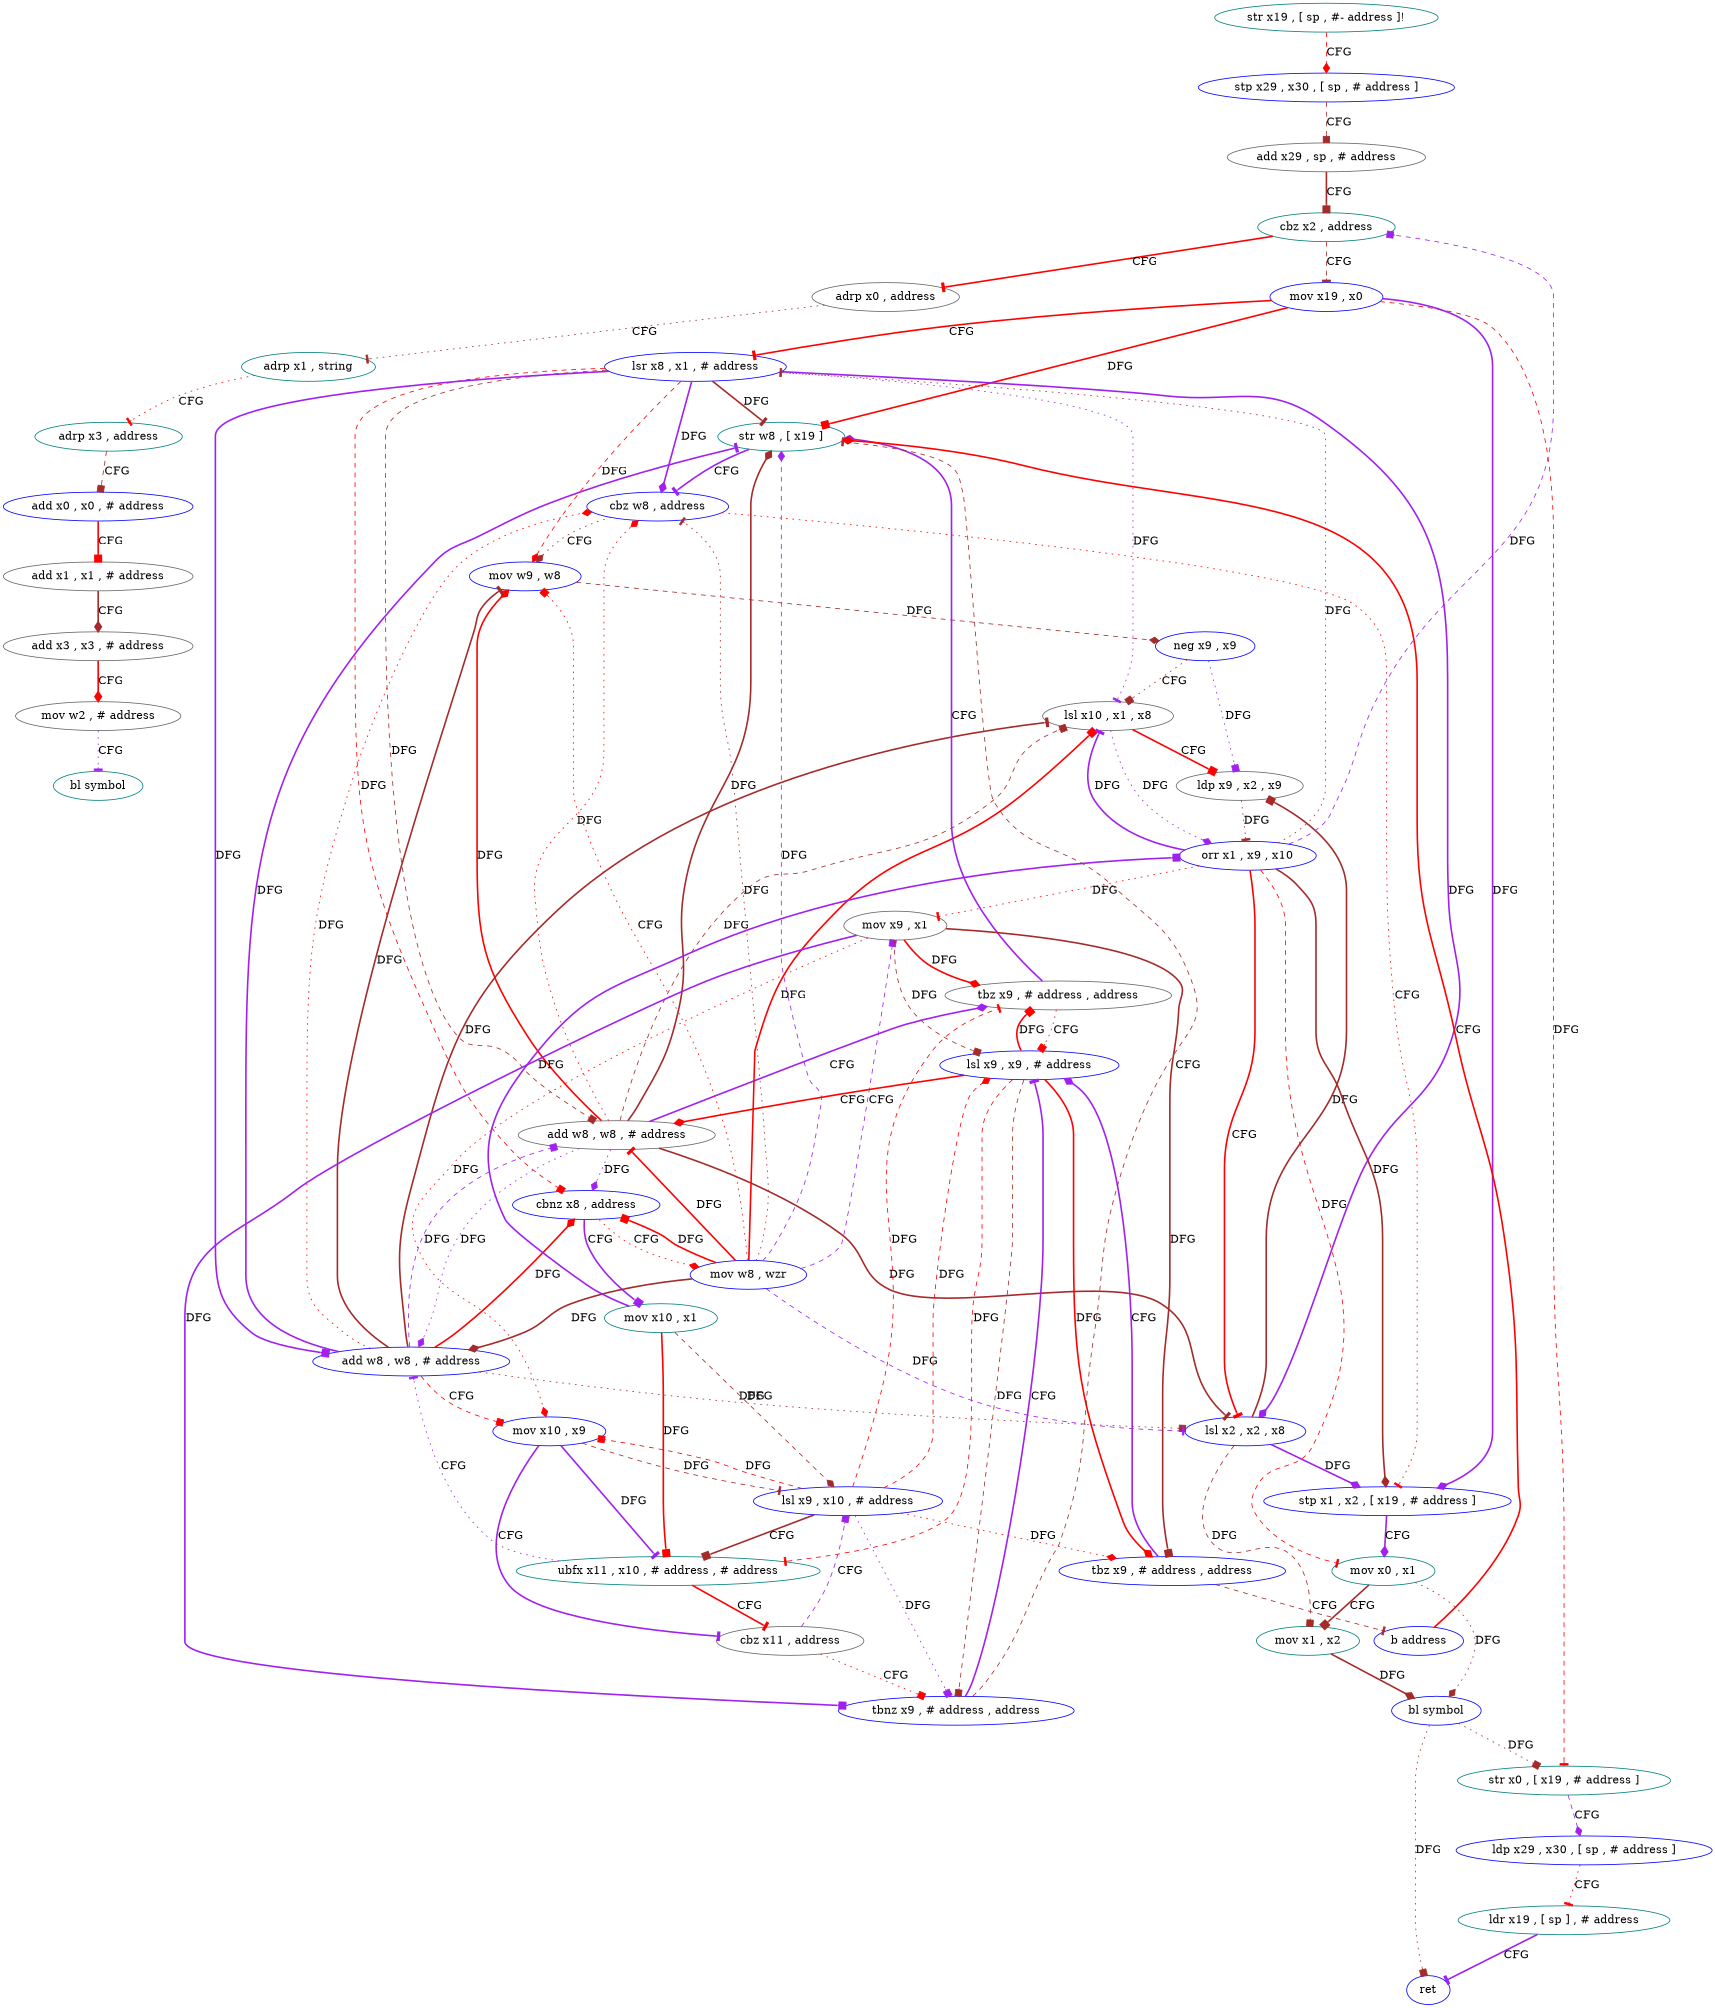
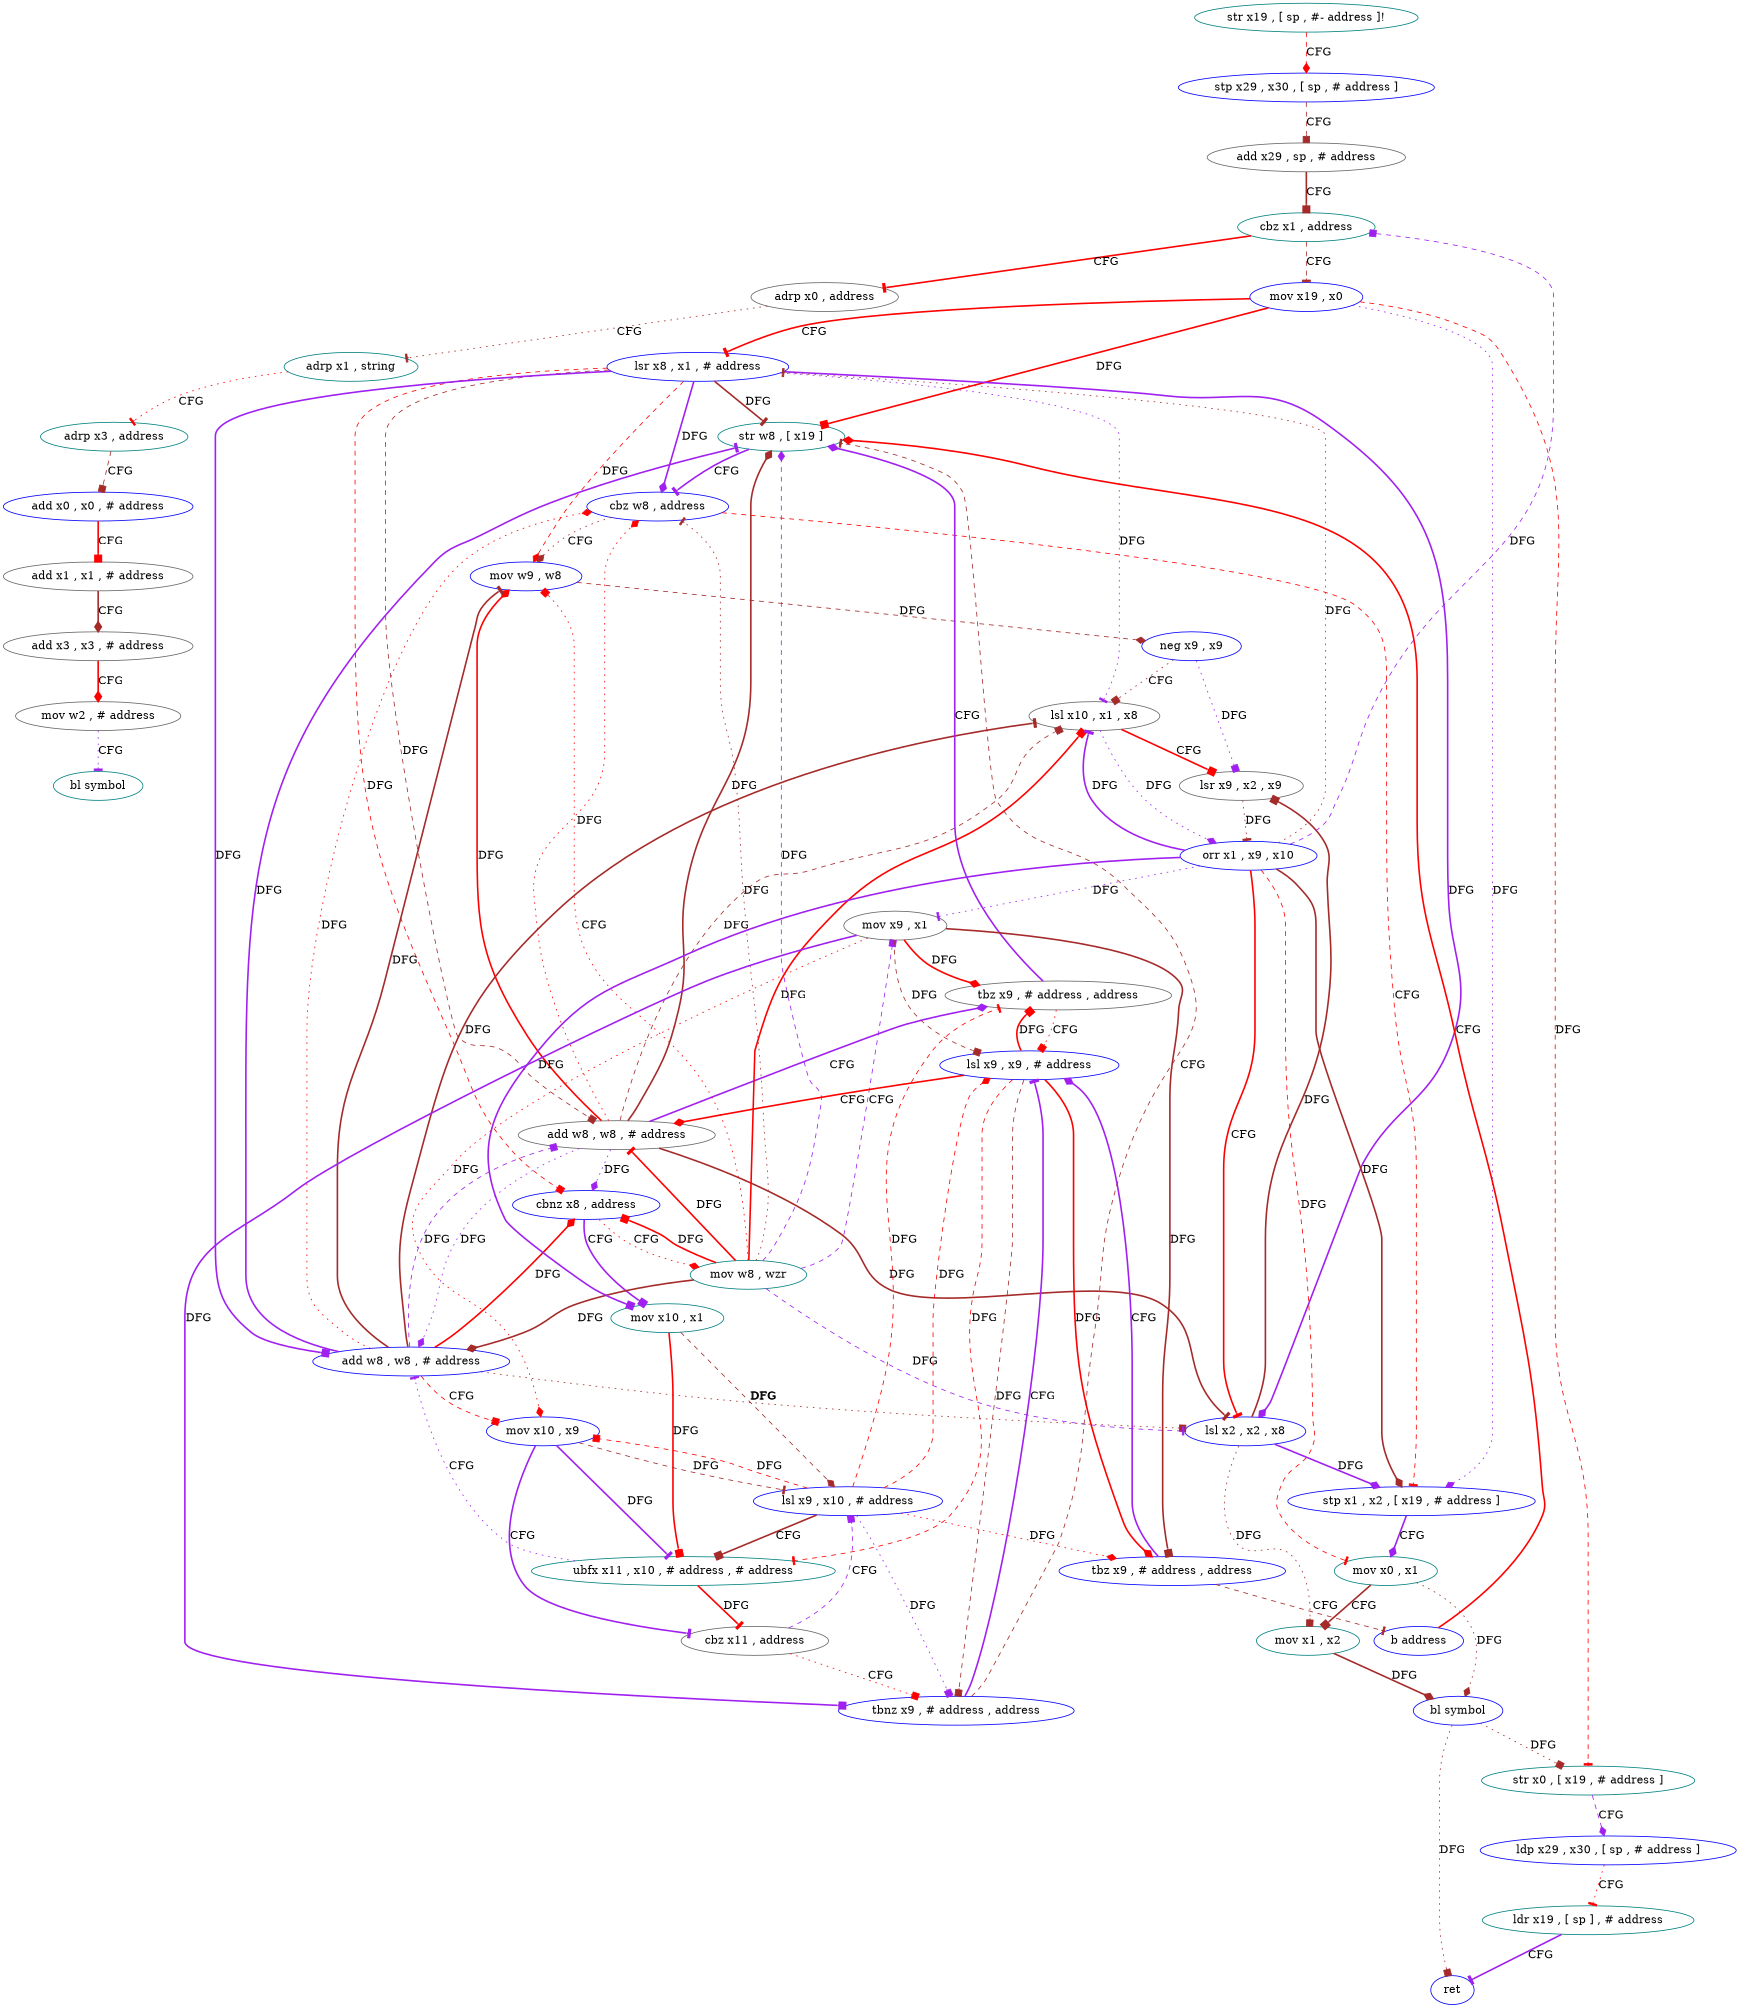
(1326, 227) -> (1306, 227)
(1387, 721) -> (1387, 719)
(1240, 786) -> (1241, 786)
(1493, 865) -> (1493, 853)
(1070, 891) -> (1070, 891)
(678, 958) -> (707, 946)
(748, 1275) -> (748, 1275)
(1232, 1553) -> (1247, 1550)
(750, 1606) -> (737, 1606)
